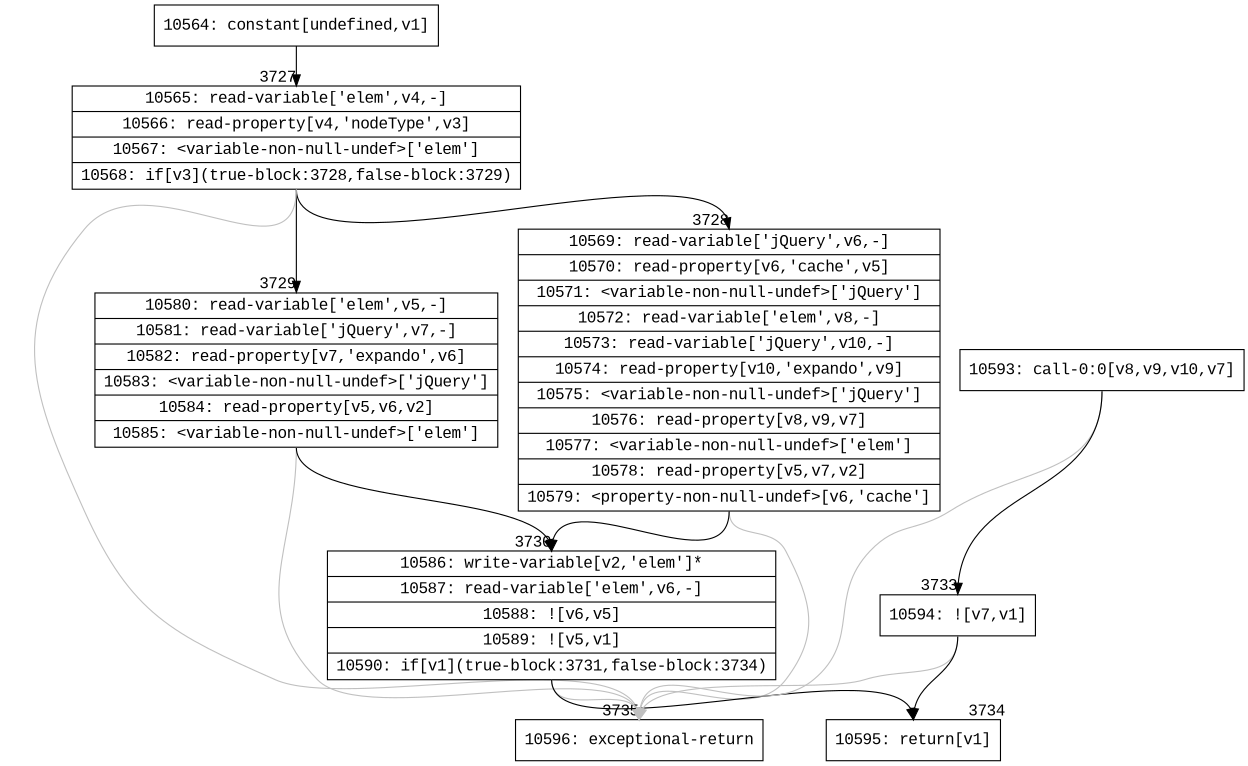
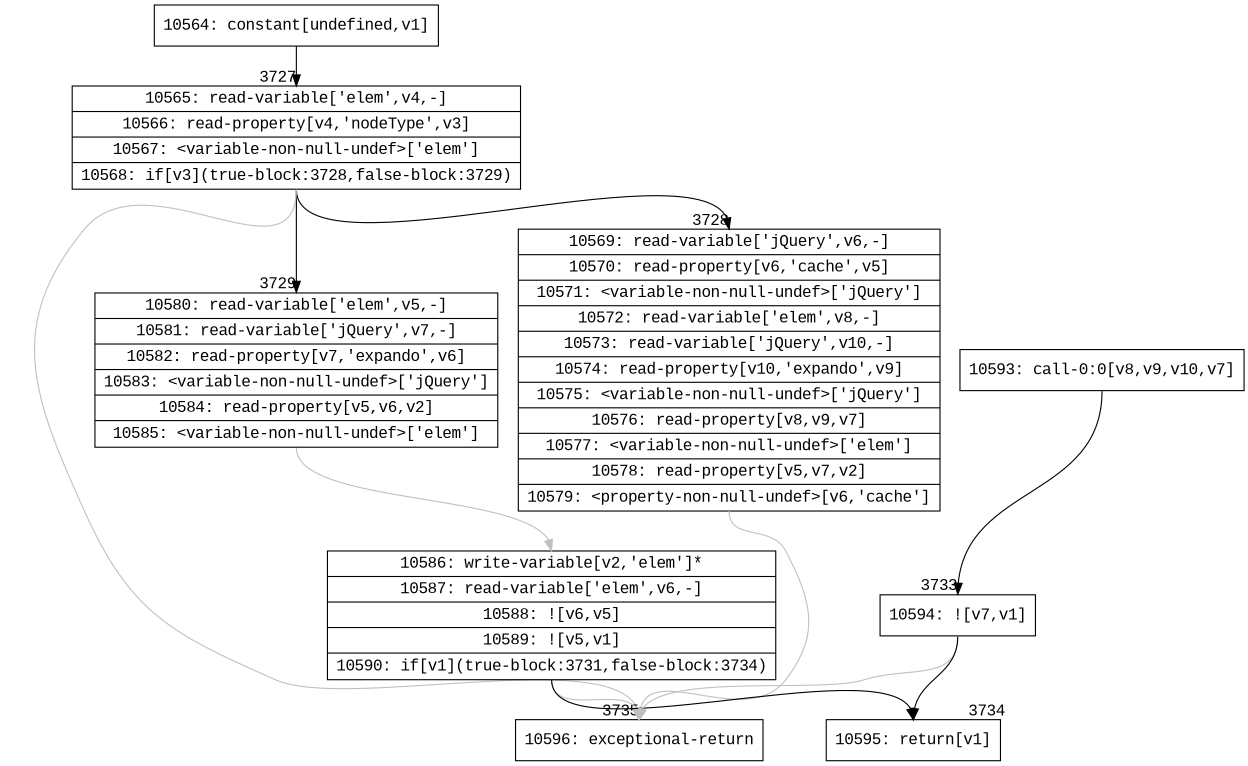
(419, 499) -> (419, 499)
(646, 532) -> none
(860, 565) -> none
(370, 696) -> none
